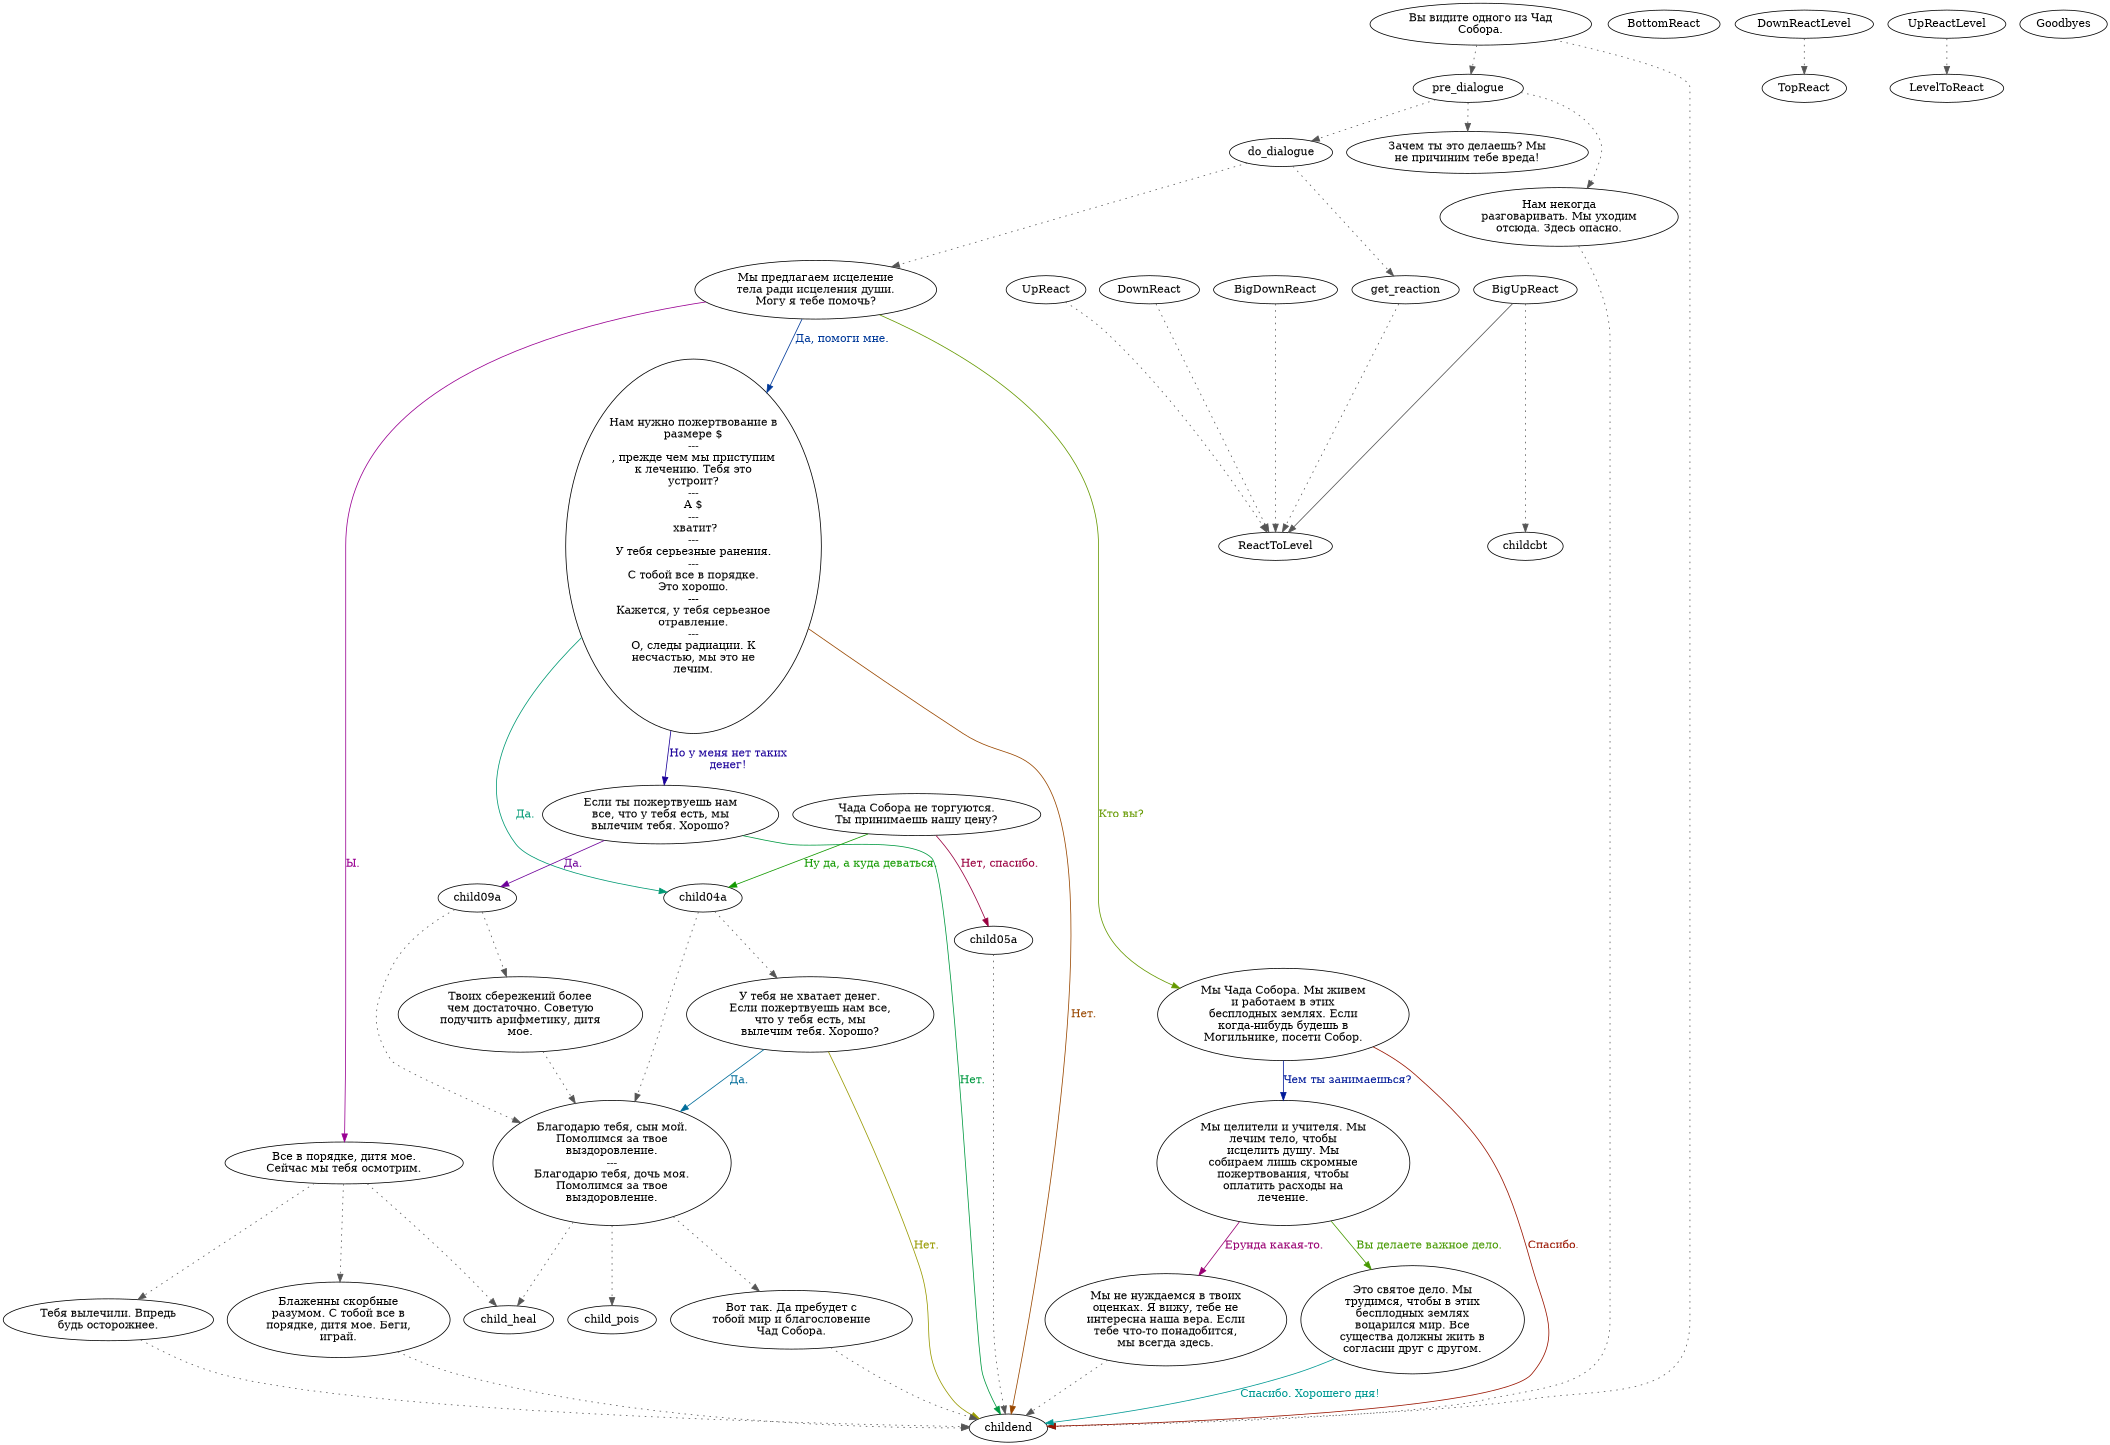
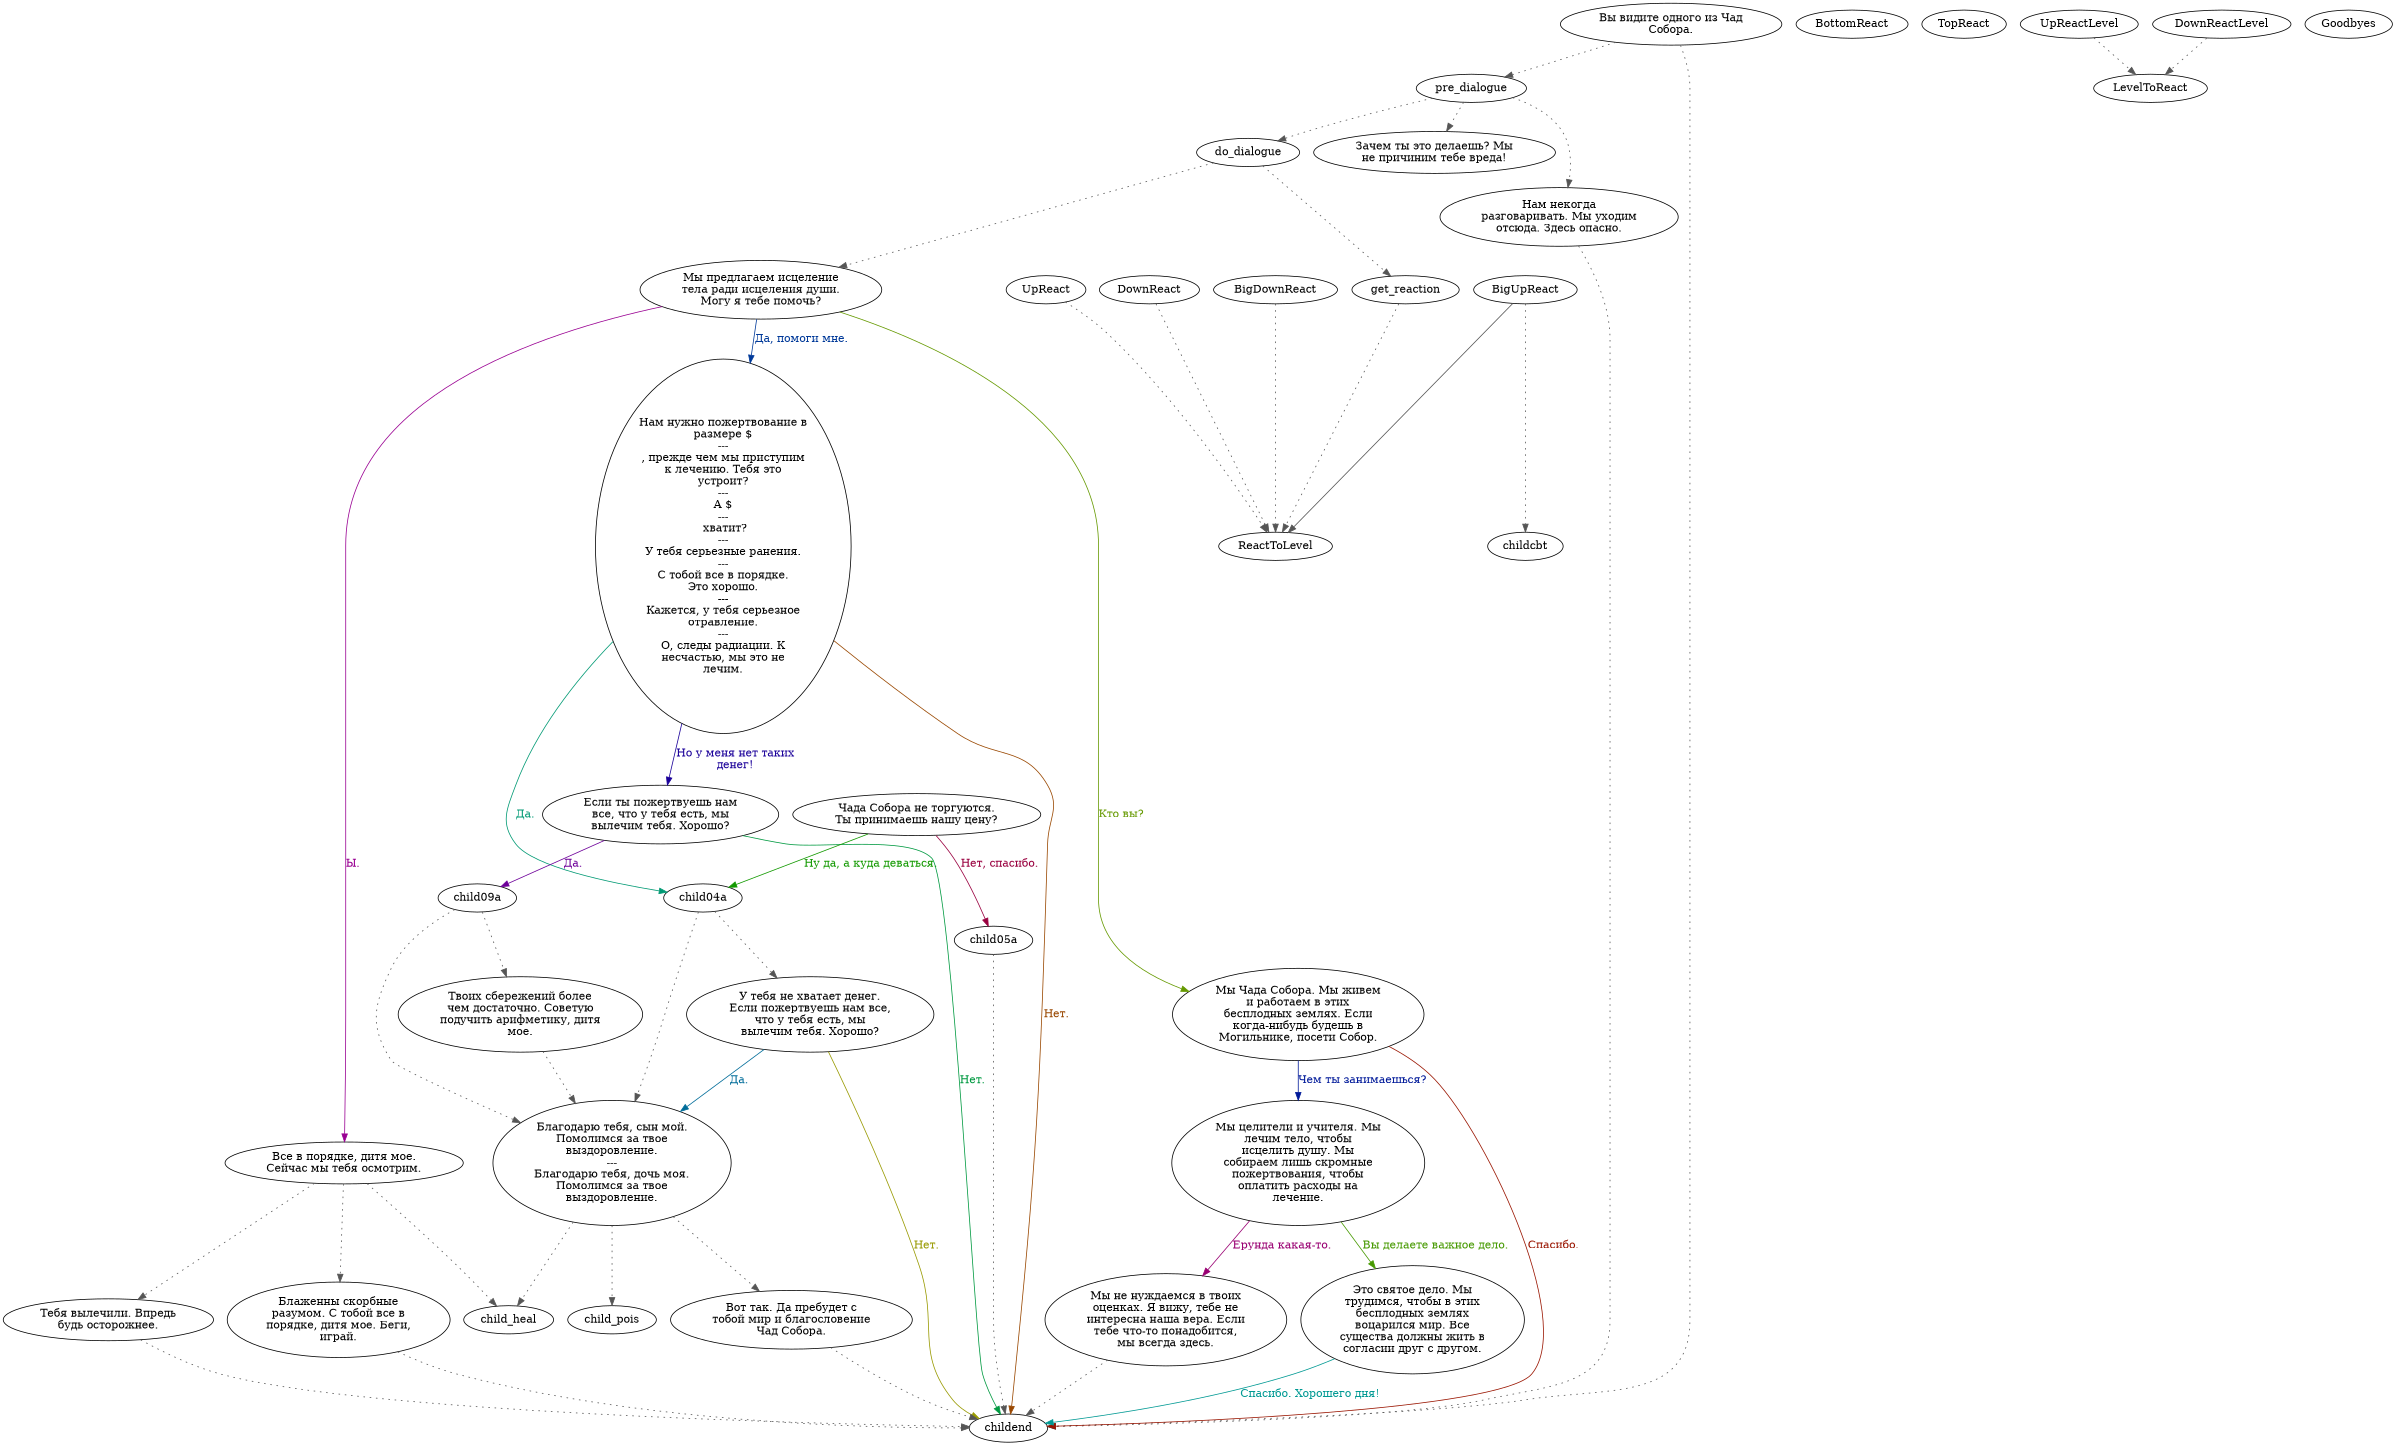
(1804, 52) -> (2189, 54)
